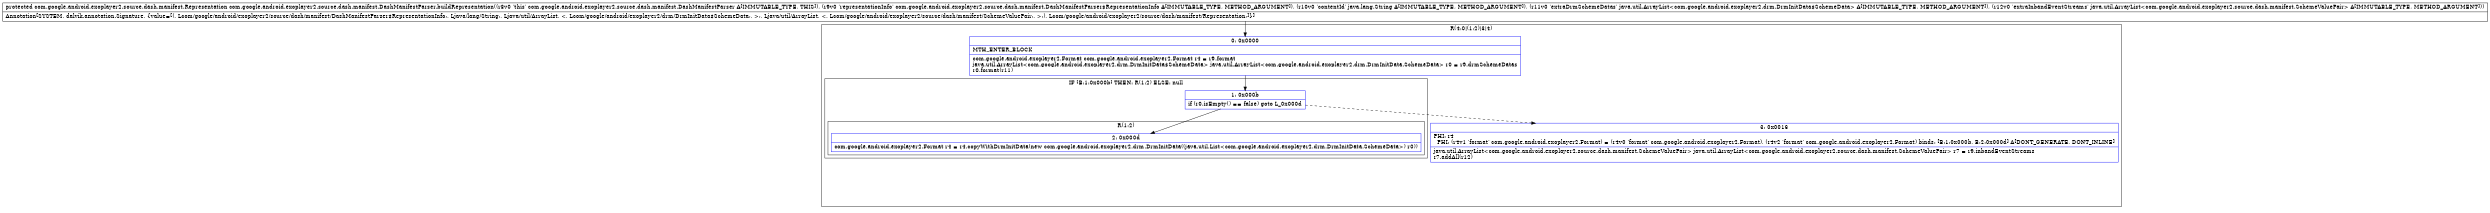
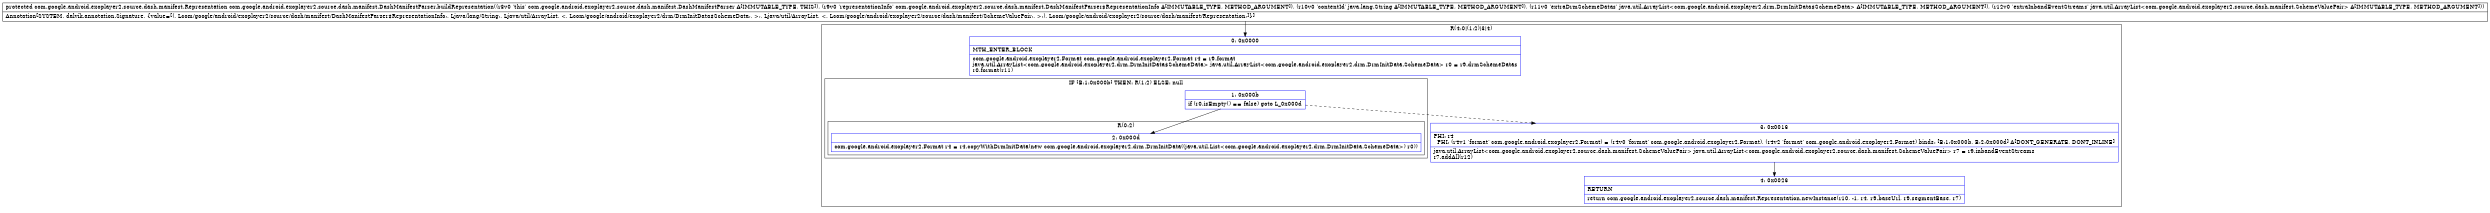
(1245, 81) -> none
(1126, 126) -> (1126, 126)
none -> (1774, 190)
